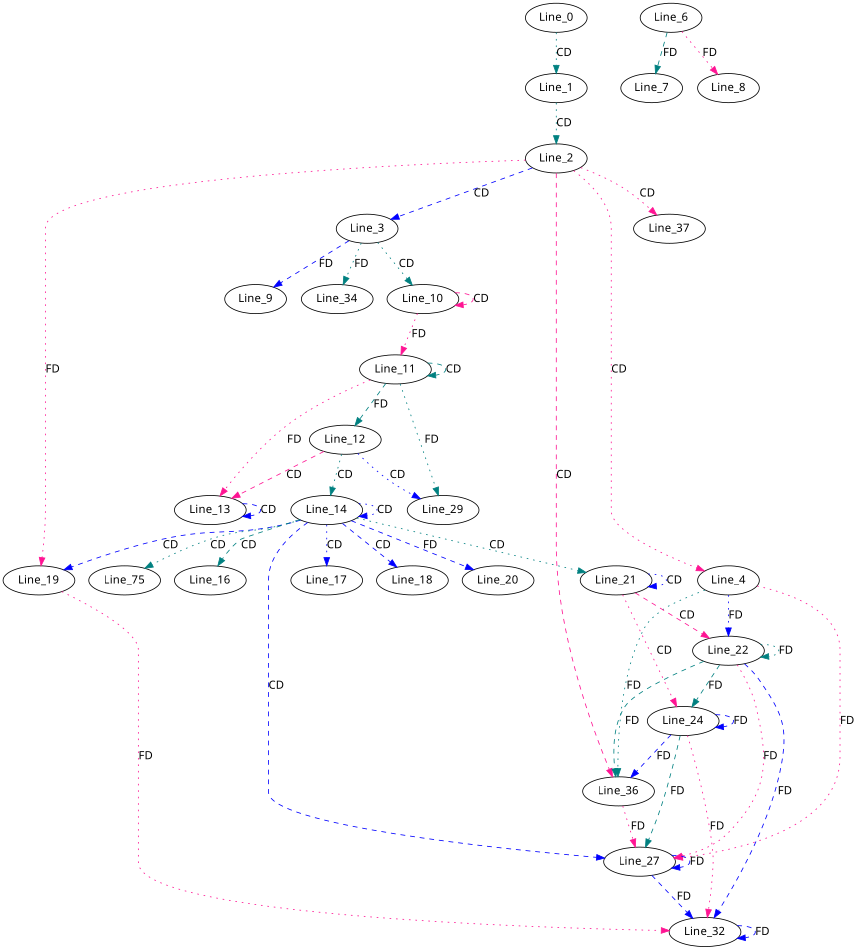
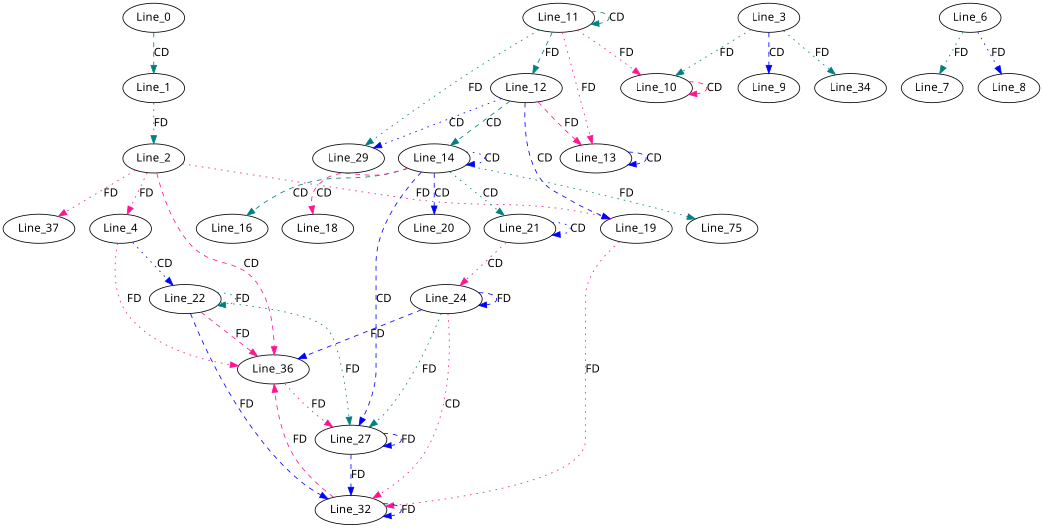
(556, 49) -> (154, 49)
(662, 49) -> (953, 49)
(697, 50) -> (988, 49)
(564, 123) -> (161, 123)
(465, 192) -> none
(648, 194) -> (111, 194)
(326, 264) -> (777, 53)
(407, 264) -> (727, 53)
(411, 330) -> (606, 50)
(619, 369) -> (147, 194)
none -> (292, 452)
(337, 471) -> (484, 121)
(294, 475) -> (572, 123)
(184, 535) -> (537, 173)
(366, 543) -> (350, 174)
(218, 545) -> (627, 194)
(431, 545) -> (442, 194)
(327, 580) -> none
(669, 613) -> none
(736, 616) -> (165, 264)
(631, 661) -> (143, 330)
(708, 683) -> none
(635, 697) -> (226, 332)
(840, 749) -> none
(761, 778) -> (319, 323)
(667, 788) -> (414, 371)
(718, 827) -> (453, 405)
